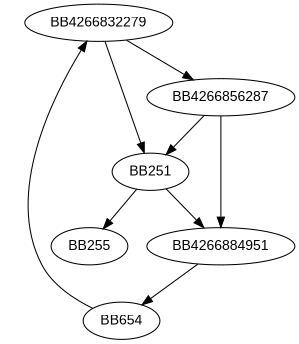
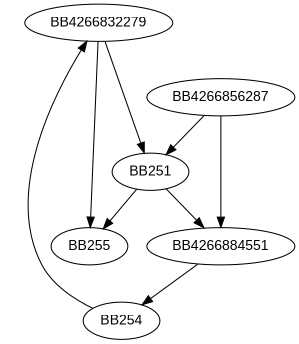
(155, 57) -> (94, 129)
(221, 246) -> (221, 246)
(122, 321) -> (122, 321)
